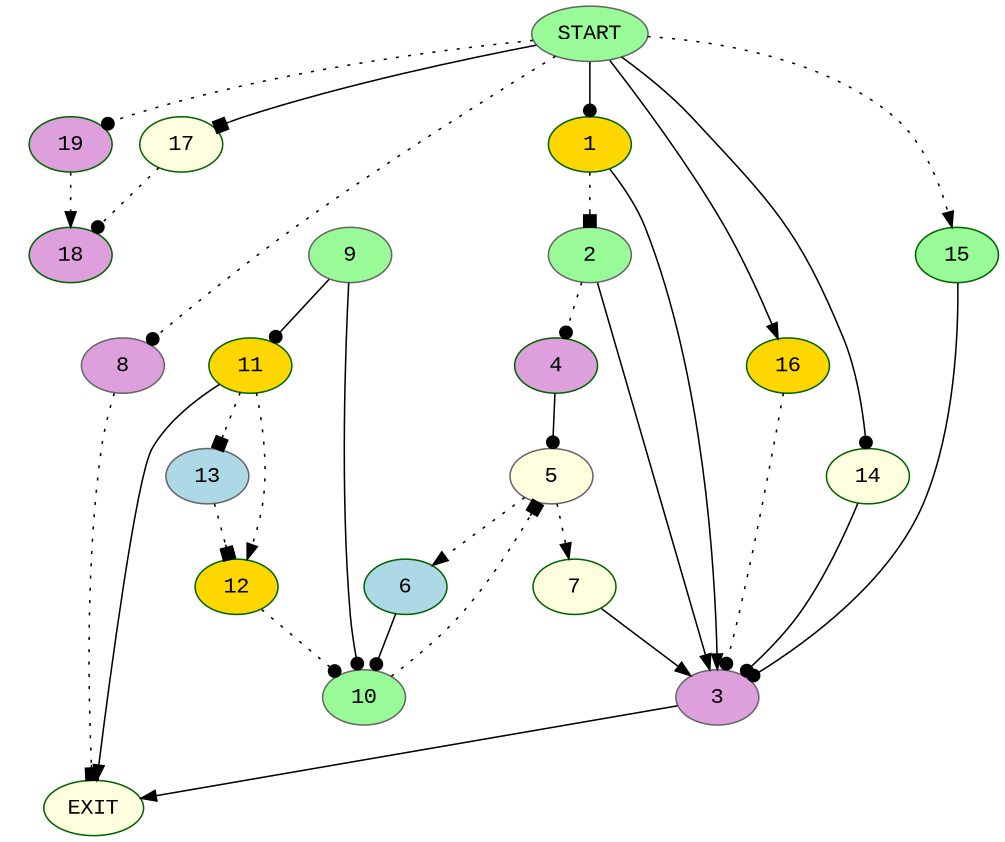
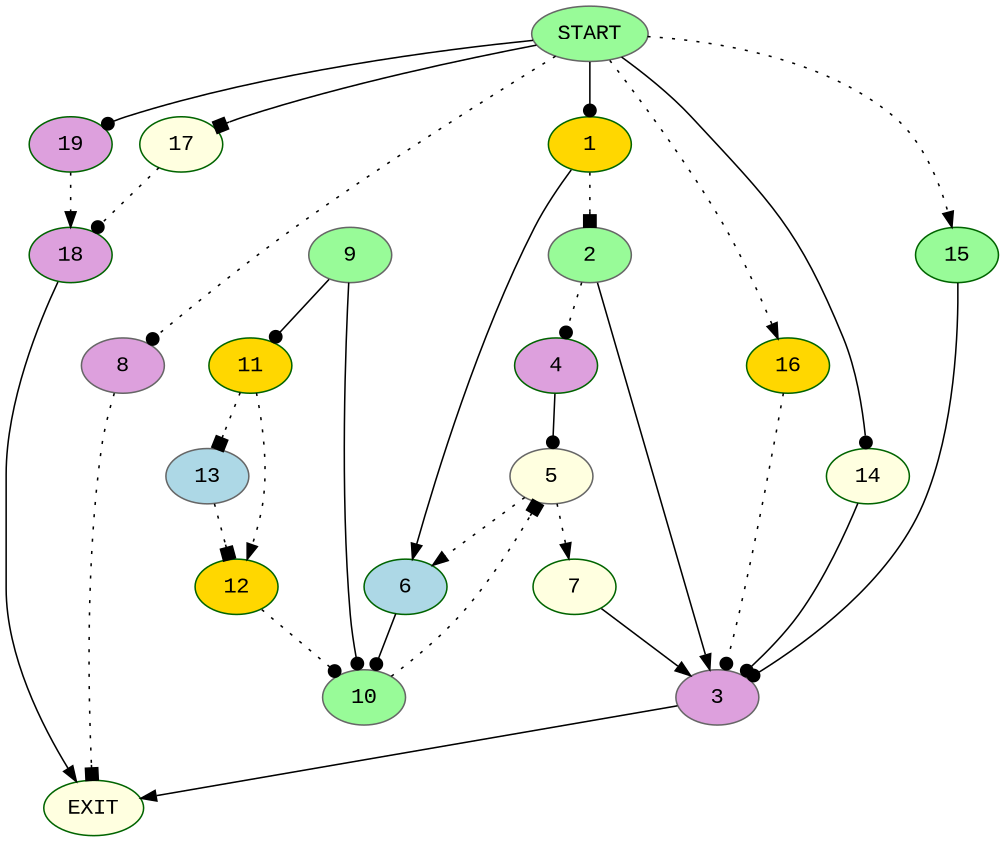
(321, 70) -> (321, 70)
(700, 187) -> (700, 187)
(693, 404) -> (480, 351)
(128, 559) -> (6, 527)
